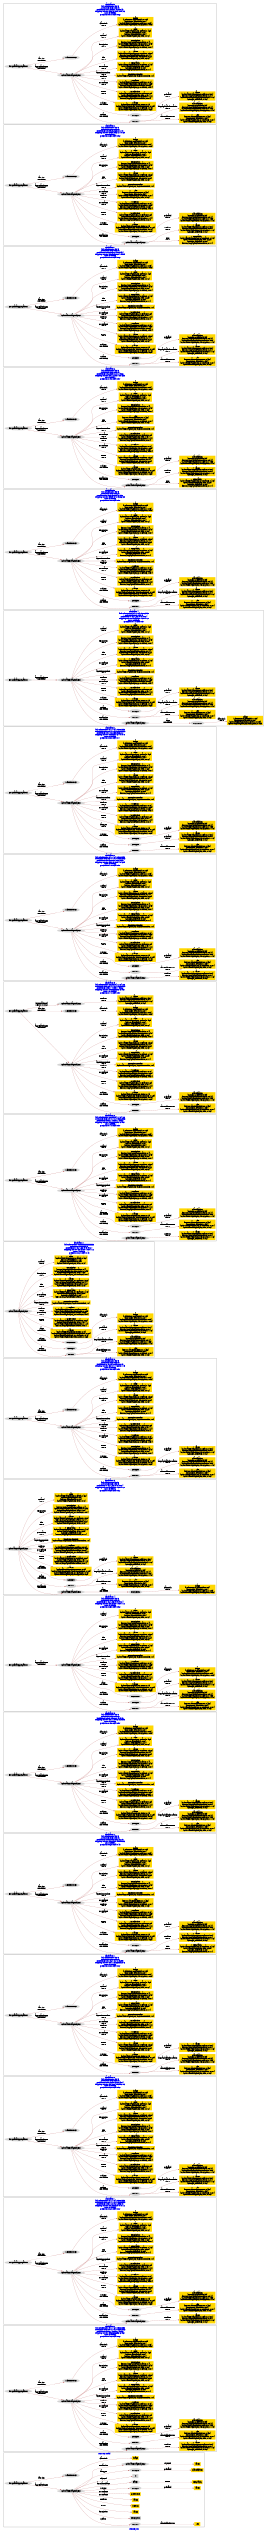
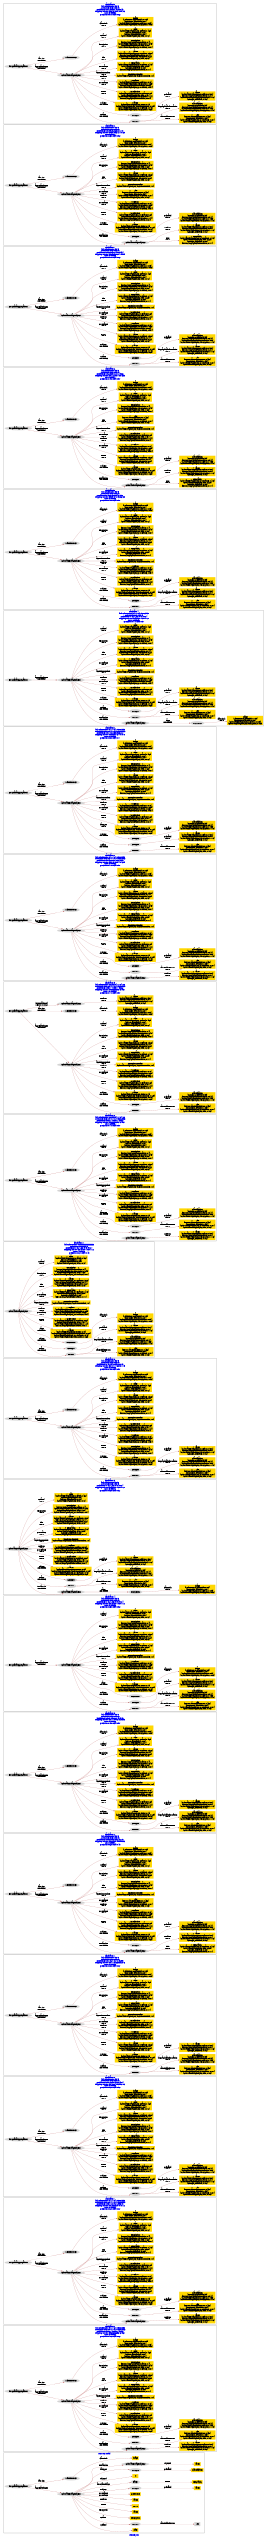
(135, 2476) -> (135, 2476)
(135, 2506) -> (135, 2506)
(135, 2518) -> (135, 2518)
(197, 2524) -> (197, 2524)
none -> (135, 2530)
